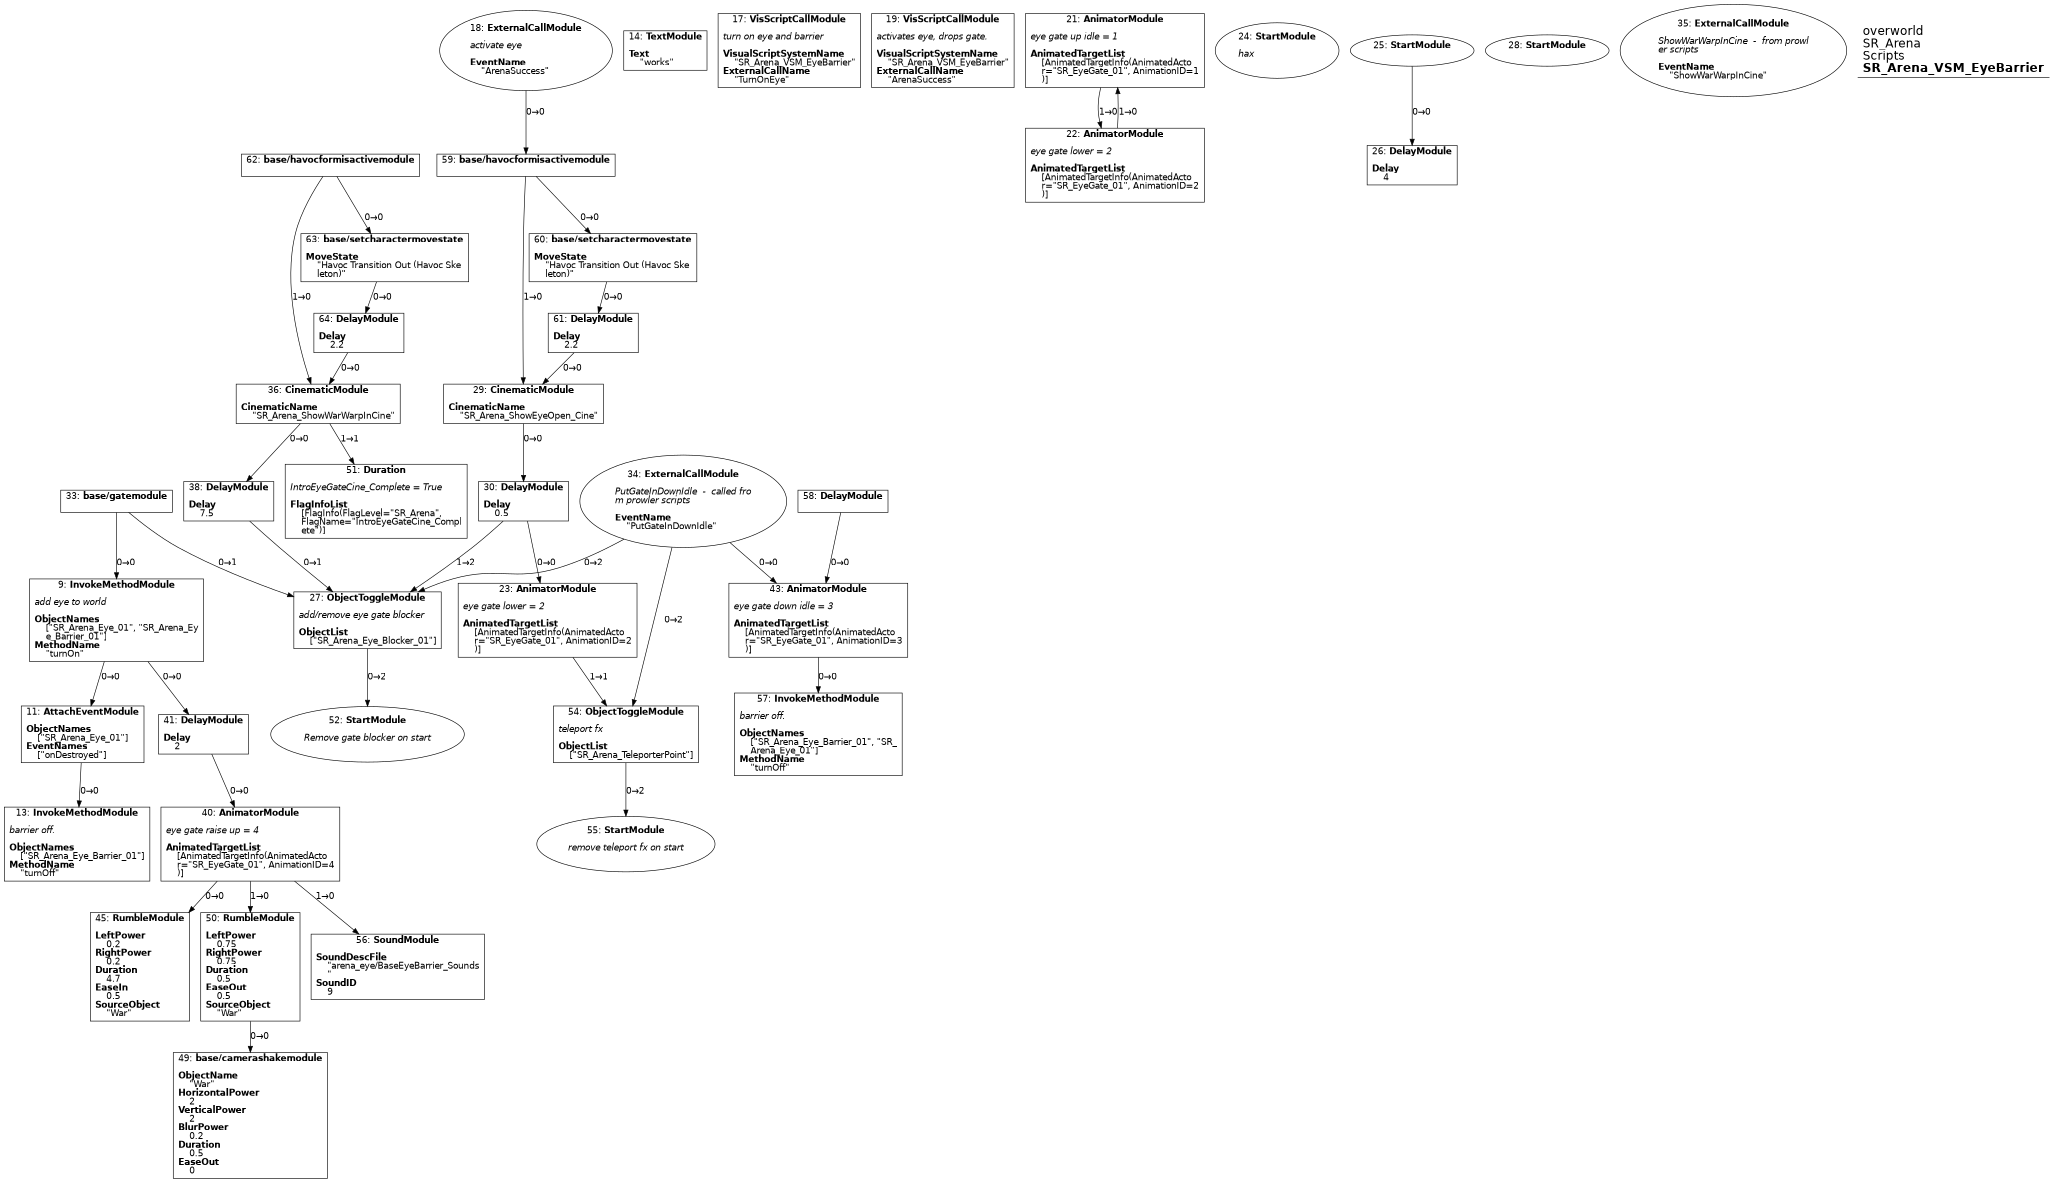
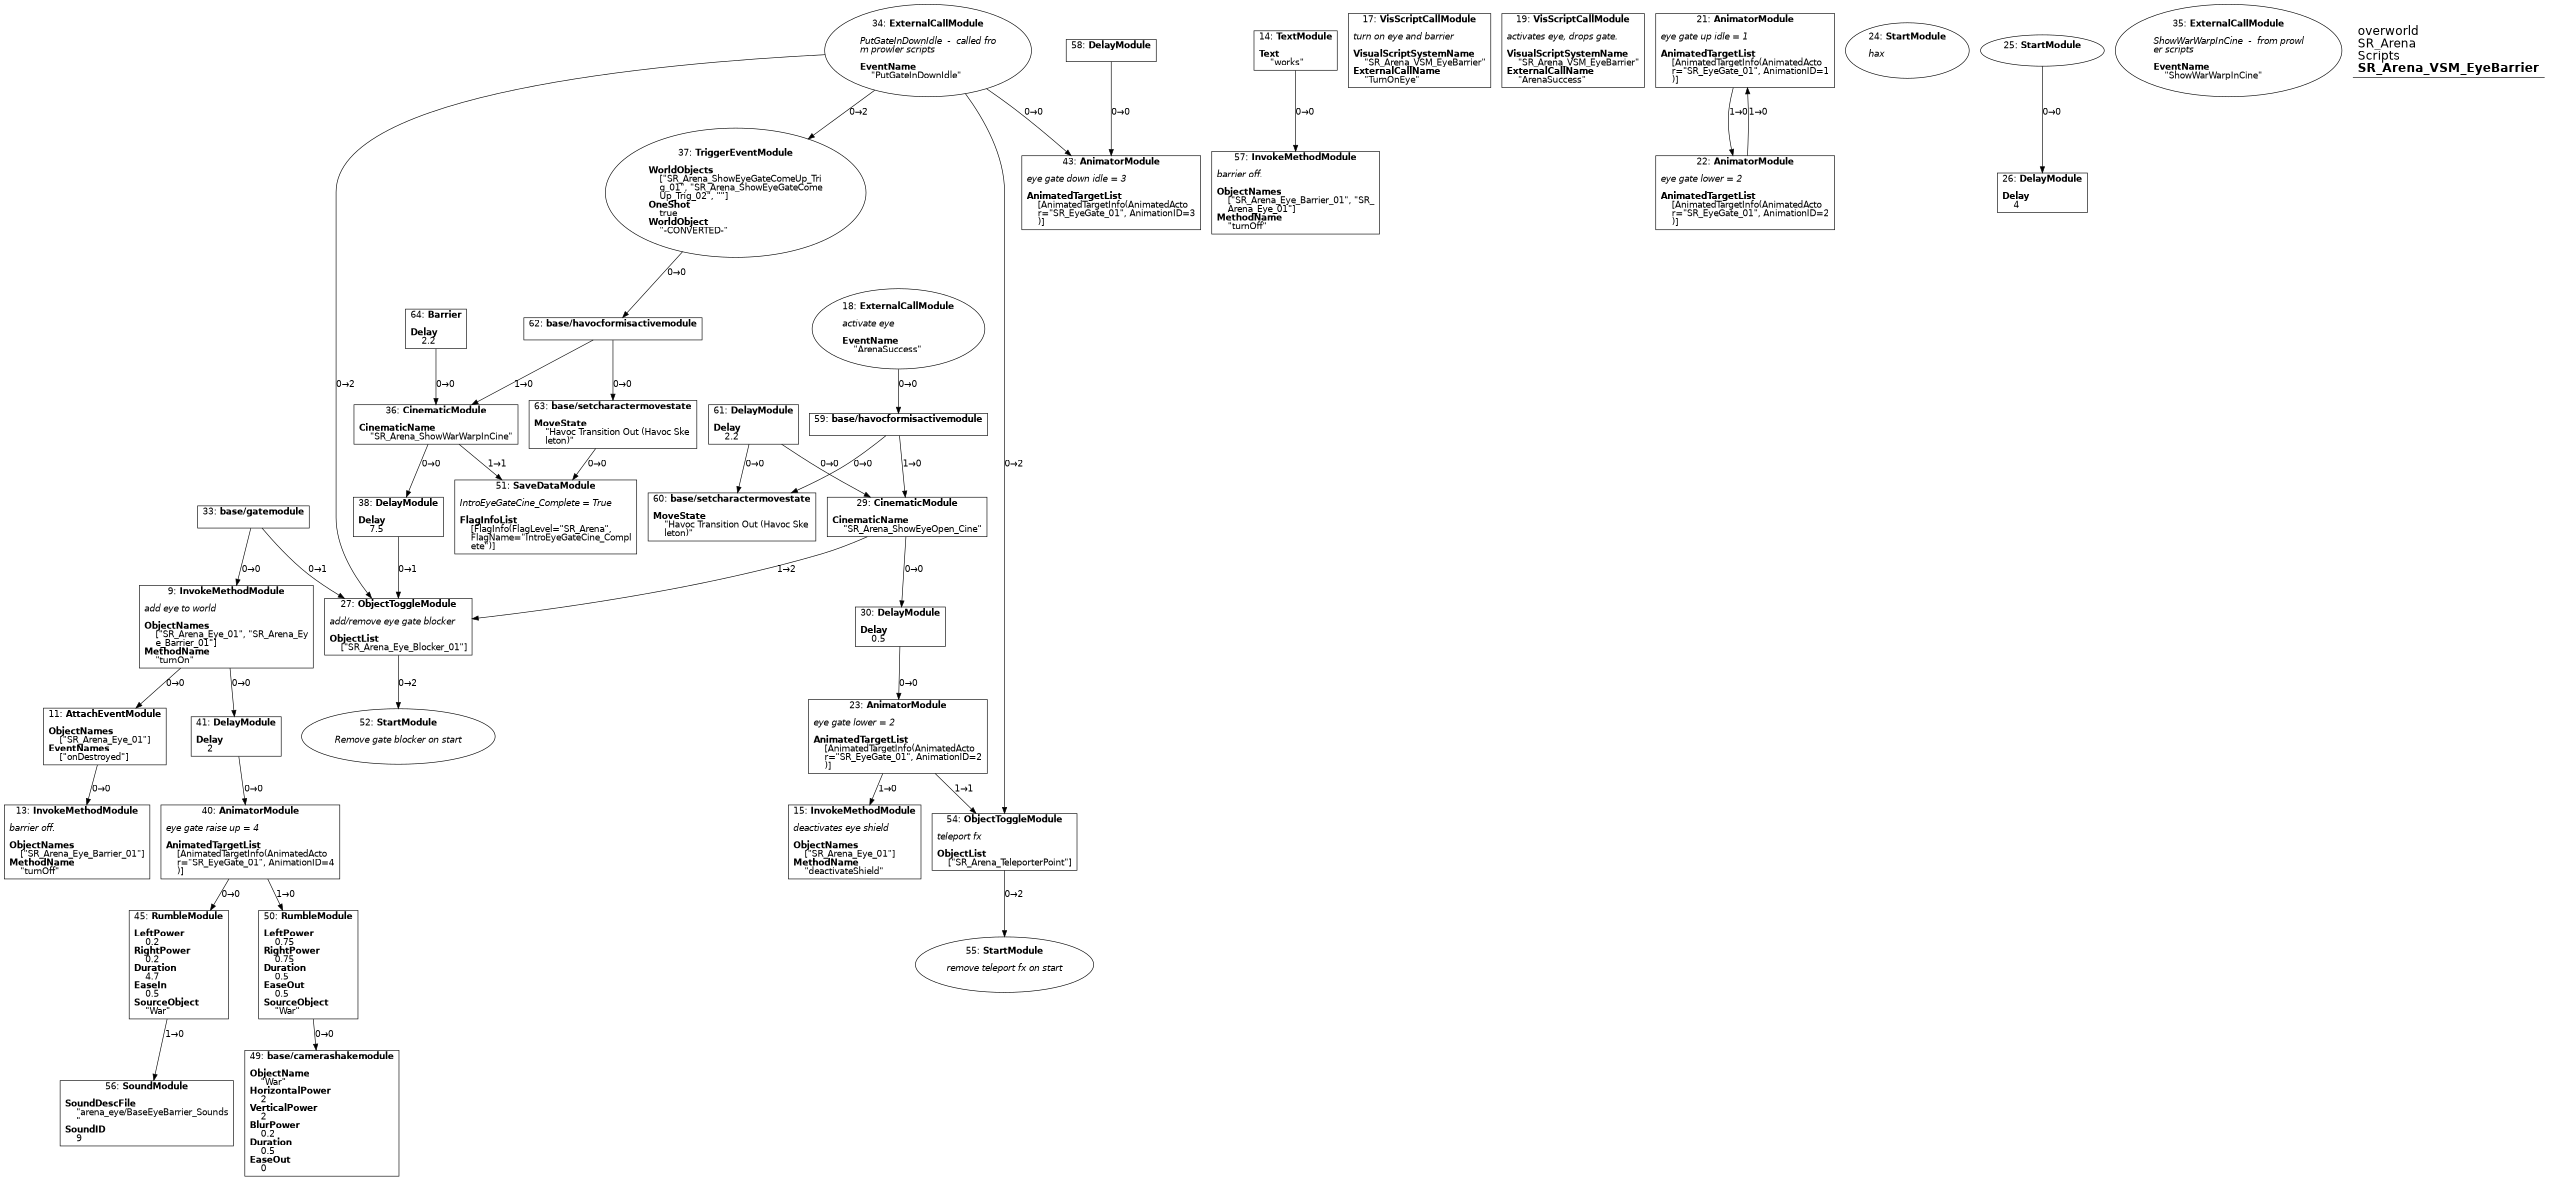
(1547, 51) -> none
none -> (736, 193)
(372, 295) -> (586, 462)
(603, 295) -> (744, 465)
(368, 319) -> (445, 315)
(385, 470) -> (554, 486)
(461, 556) -> (675, 588)
(818, 672) -> (1296, 108)
none -> (855, 842)
(324, 906) -> (161, 1047)
